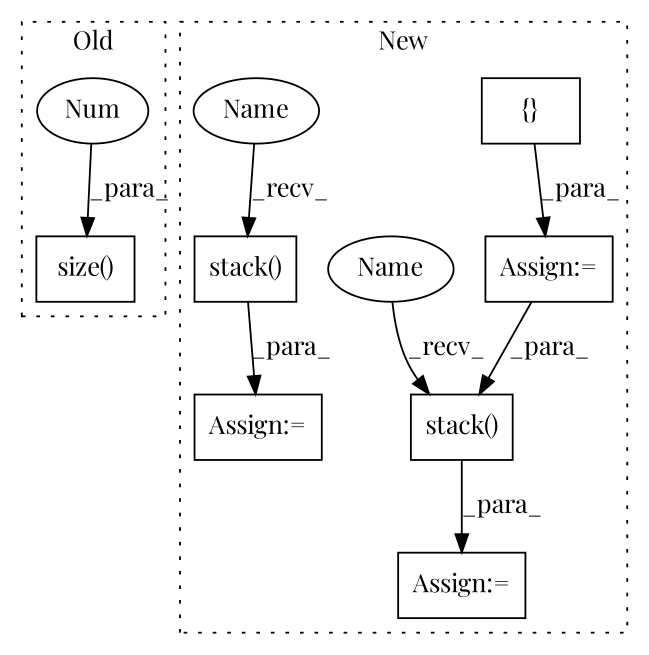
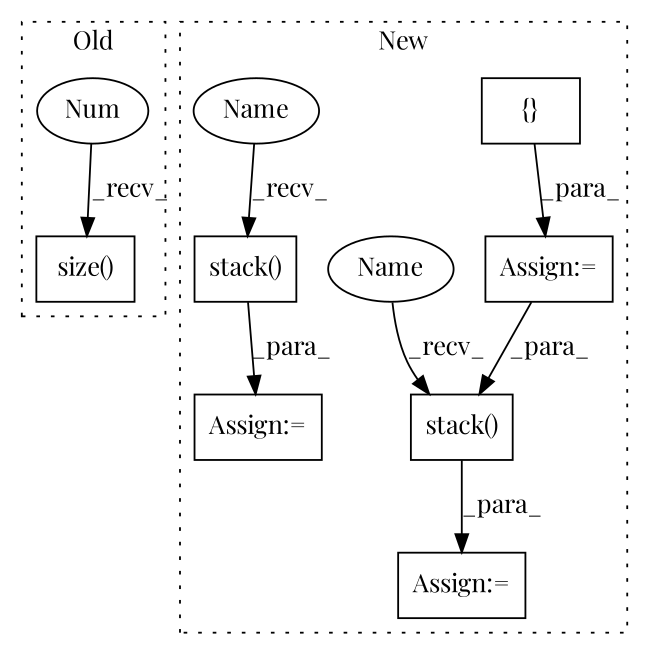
(130, 190) -> (130, 190)
